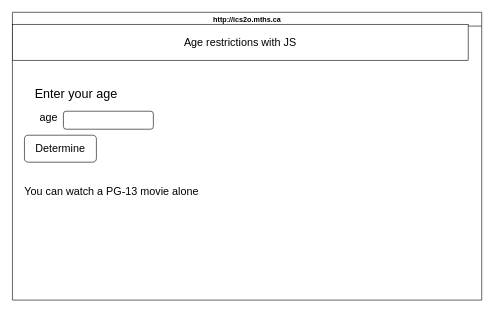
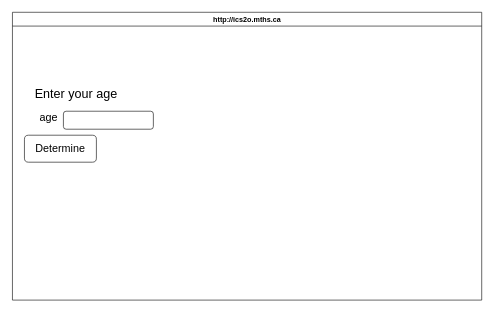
(240, 42) -> none
(111, 192) -> none
